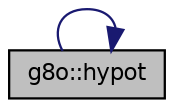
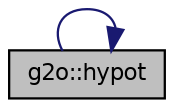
(87, 74) -> (87, 74)
